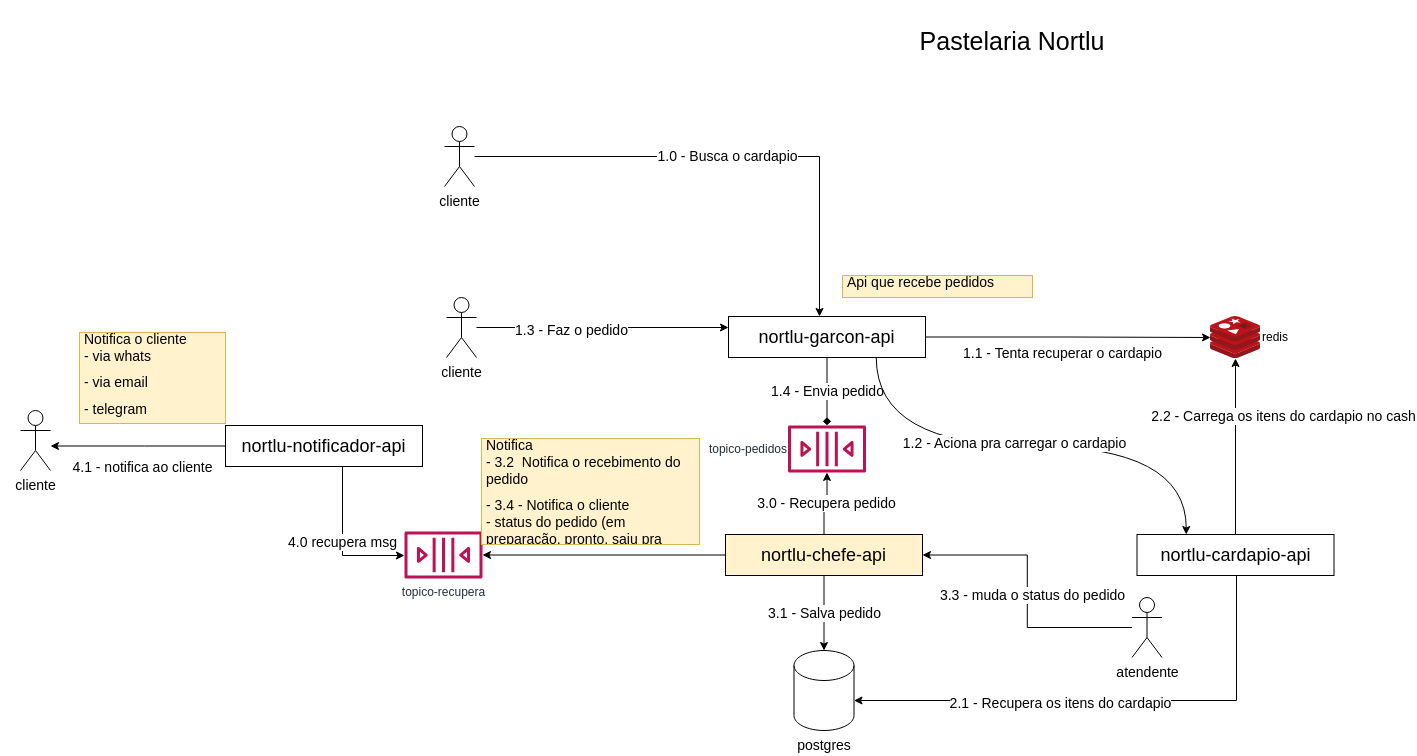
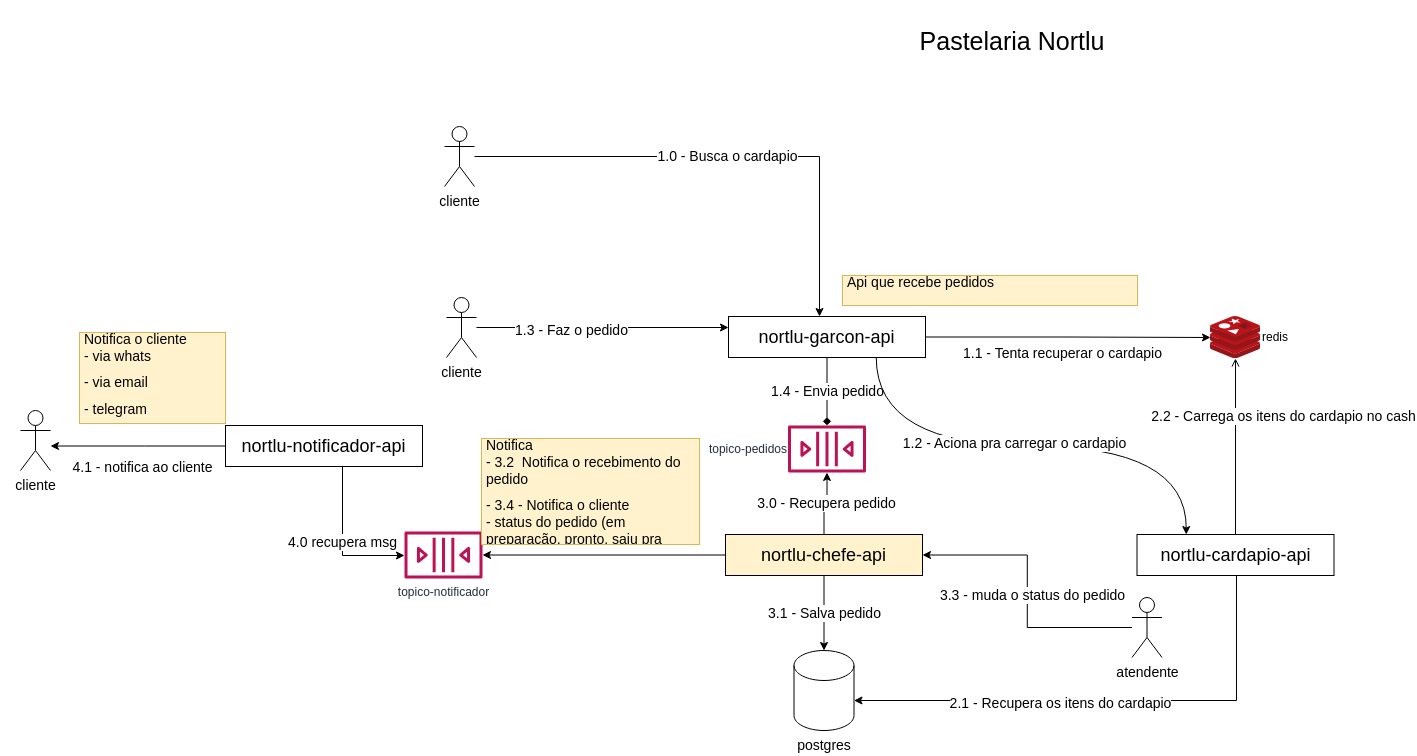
(938, 287) -> (990, 291)
(1236, 367) -> (1236, 365)
(444, 593) -> (444, 593)
